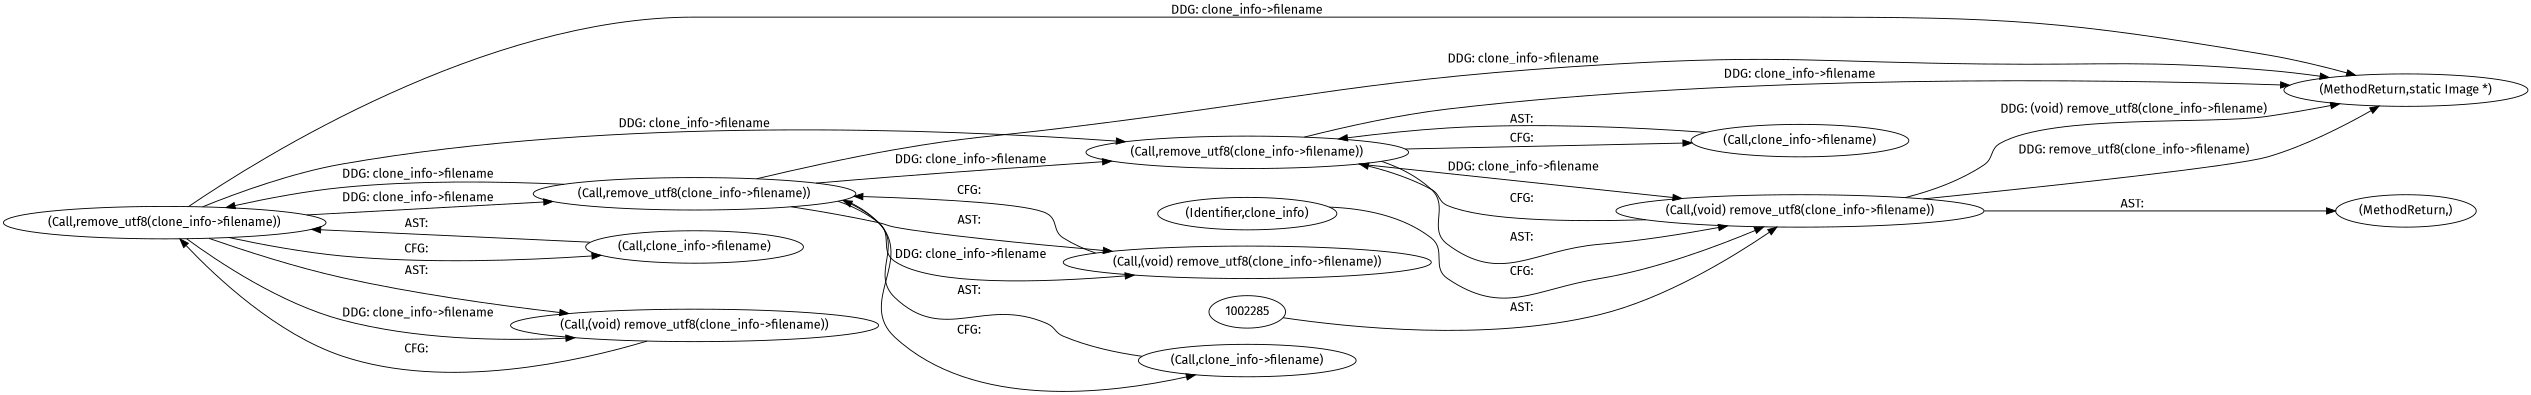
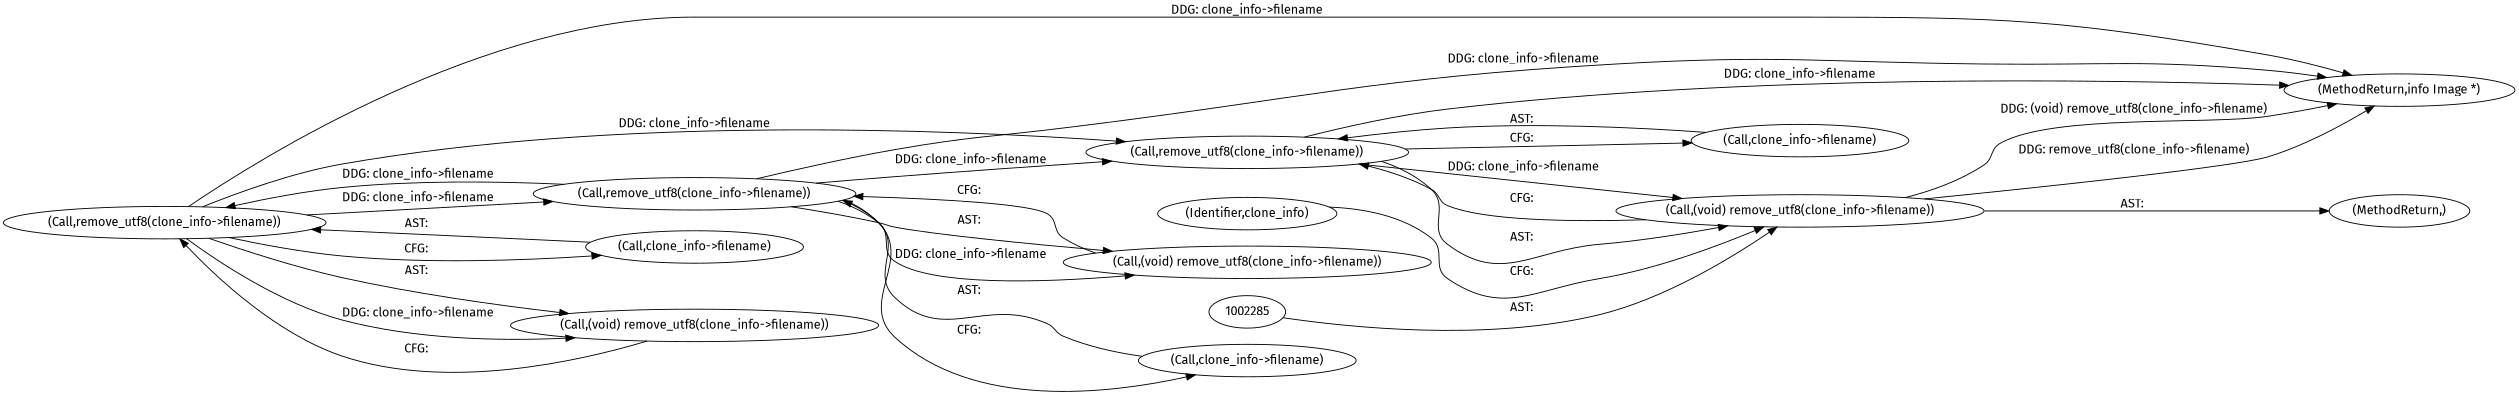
(2406, 90) -> (2399, 90)
